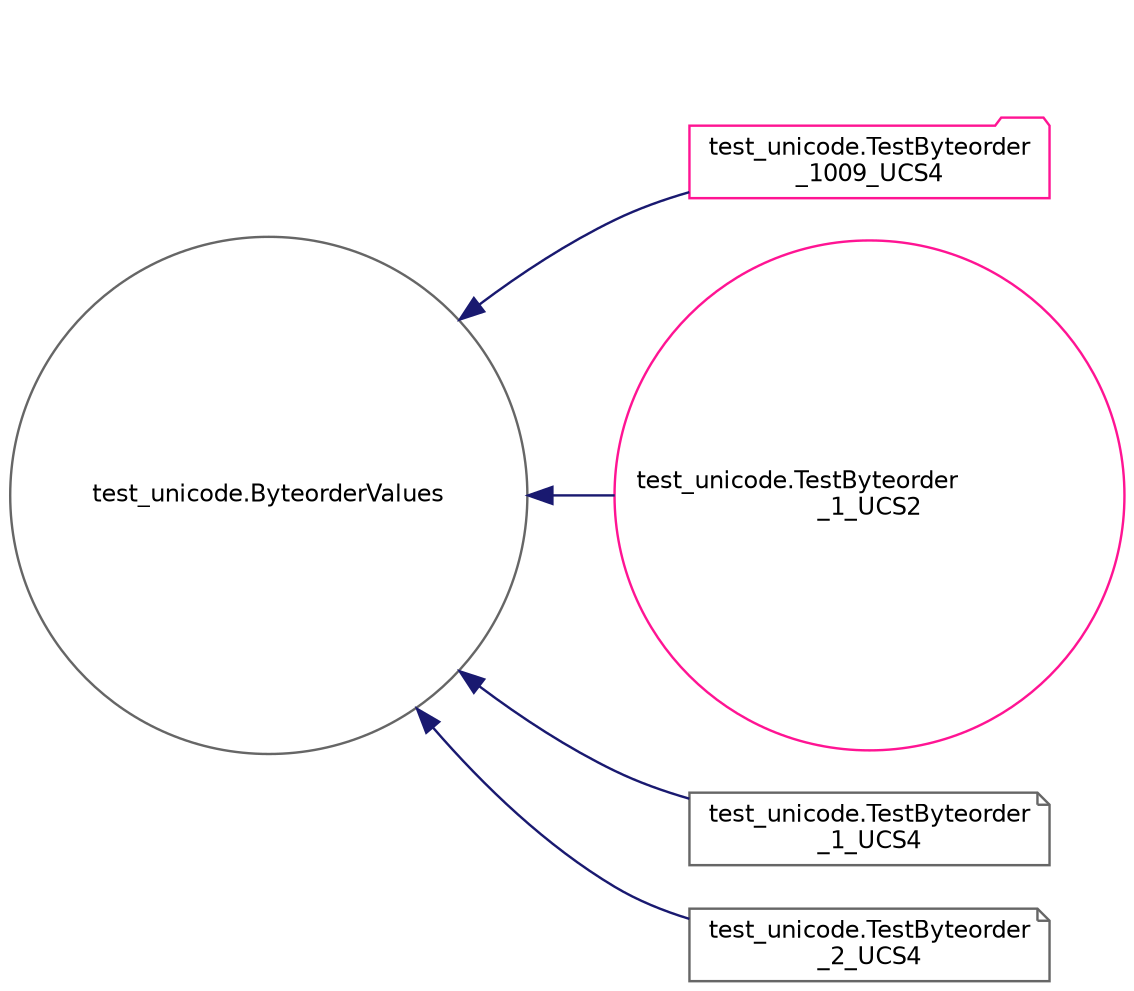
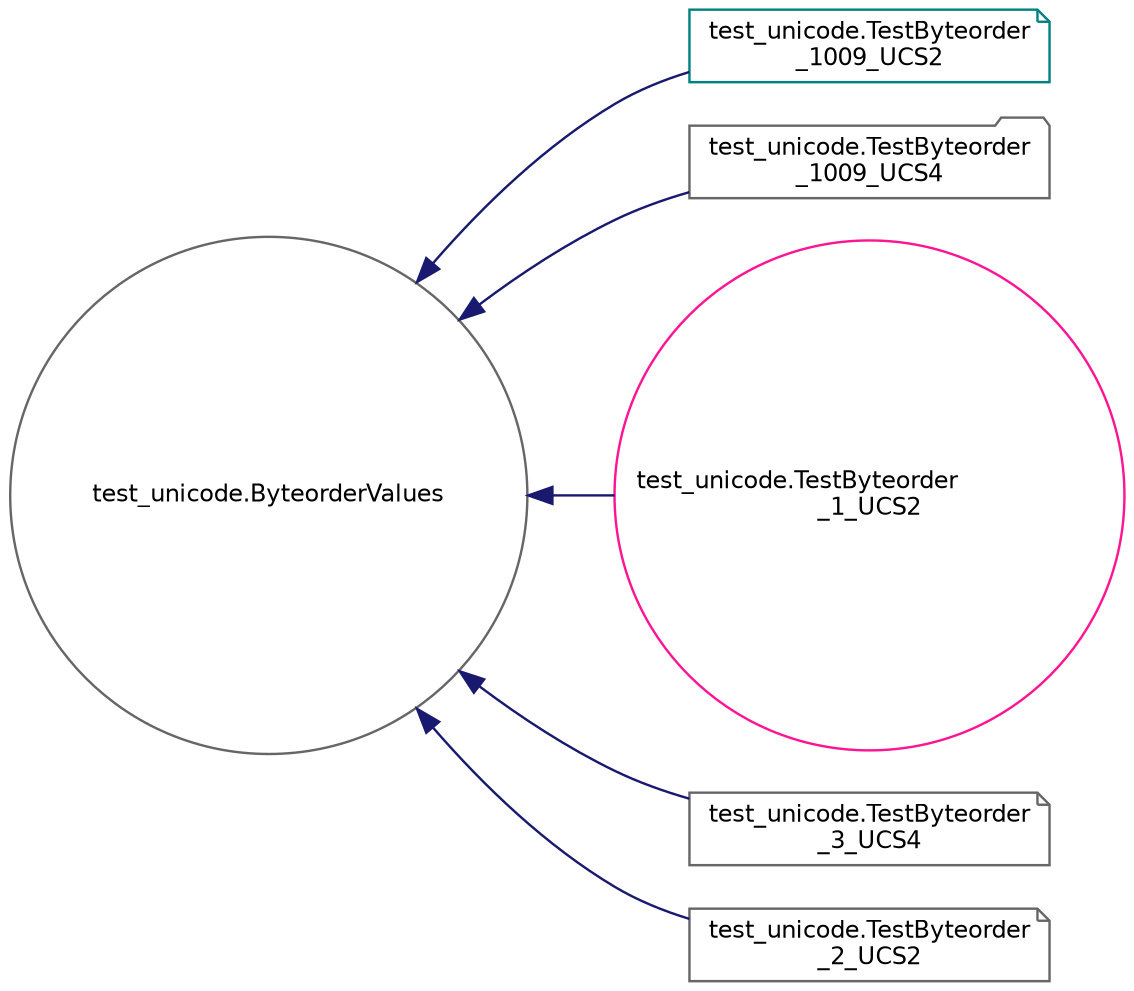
none -> (869, 46)
(869, 162) -> (869, 162)
(869, 829) -> (869, 829)
(869, 945) -> (869, 945)
